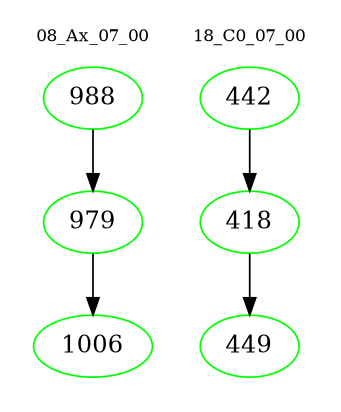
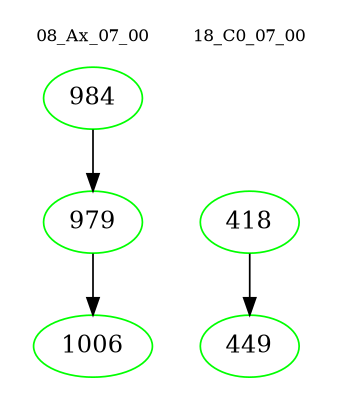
(93, 98) -> (93, 98)
(250, 98) -> none
